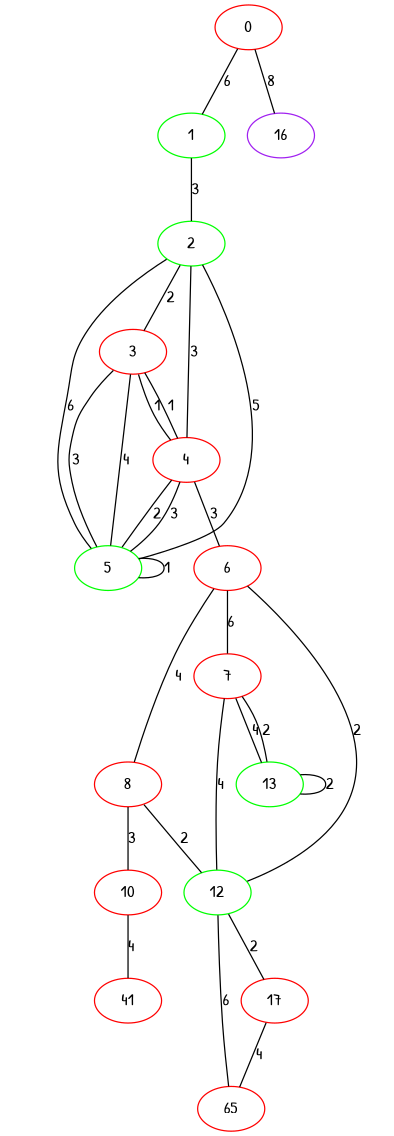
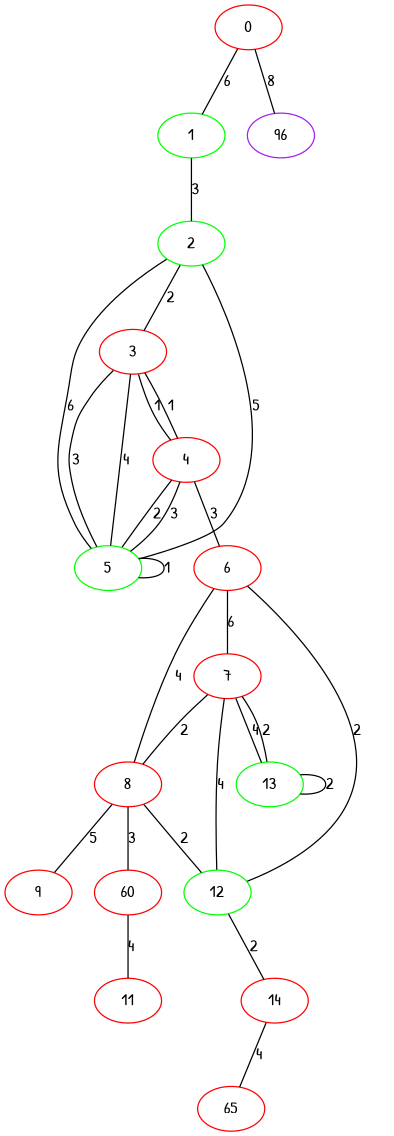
(281, 135) -> (281, 135)
(189, 352) -> none
none -> (174, 728)
none -> (39, 893)
(128, 893) -> (128, 893)
(128, 1001) -> (128, 1001)
(221, 1001) -> none
(275, 1001) -> (275, 1001)
